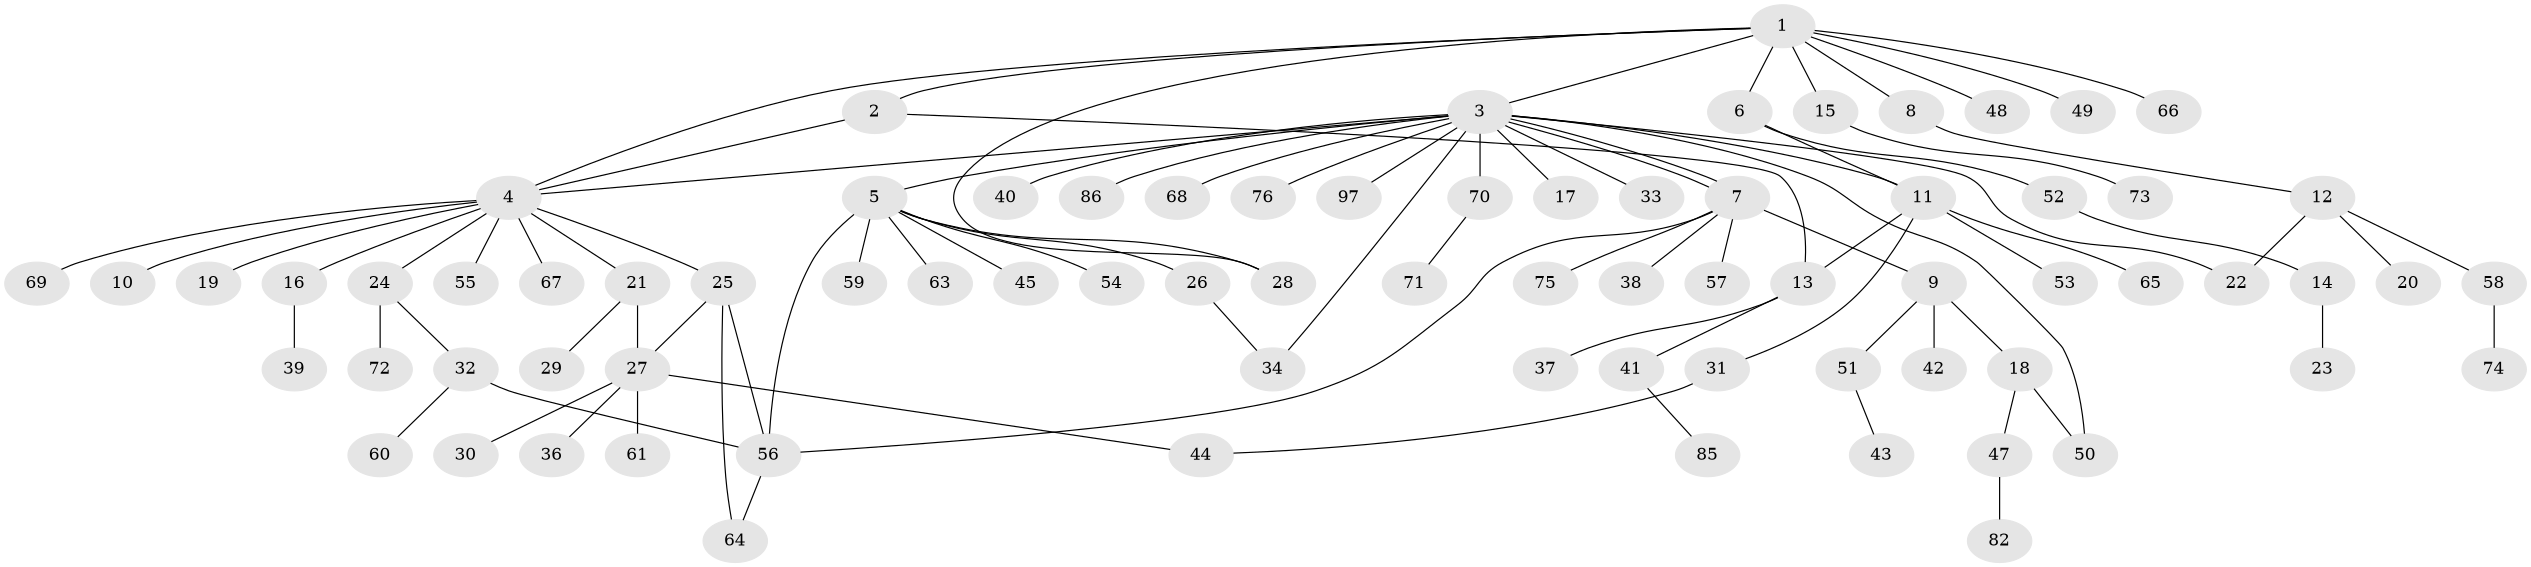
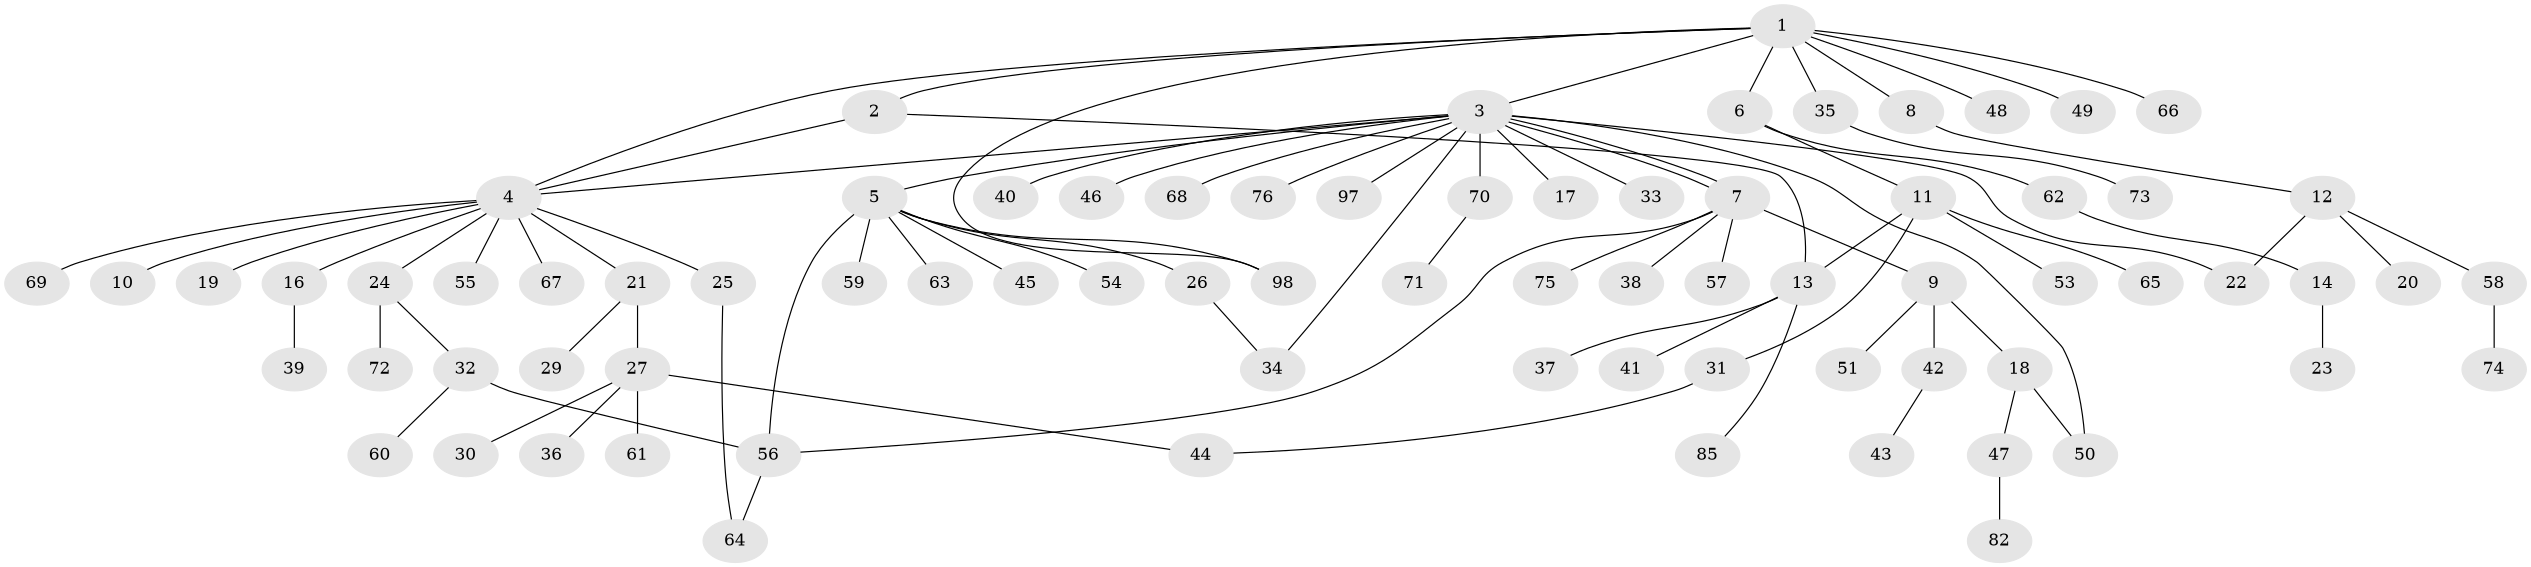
(1826, 112) -> (1826, 112)
(1764, 151) -> none
(1092, 198) -> (1092, 198)
(2054, 198) -> (2054, 198)
(1283, 284) -> (1283, 284)
(681, 326) -> none
(746, 369) -> none
(1670, 412) -> (1769, 375)
(1865, 412) -> (1908, 412)
